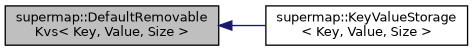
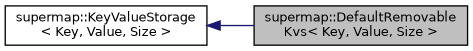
(249, 26) -> (237, 26)
